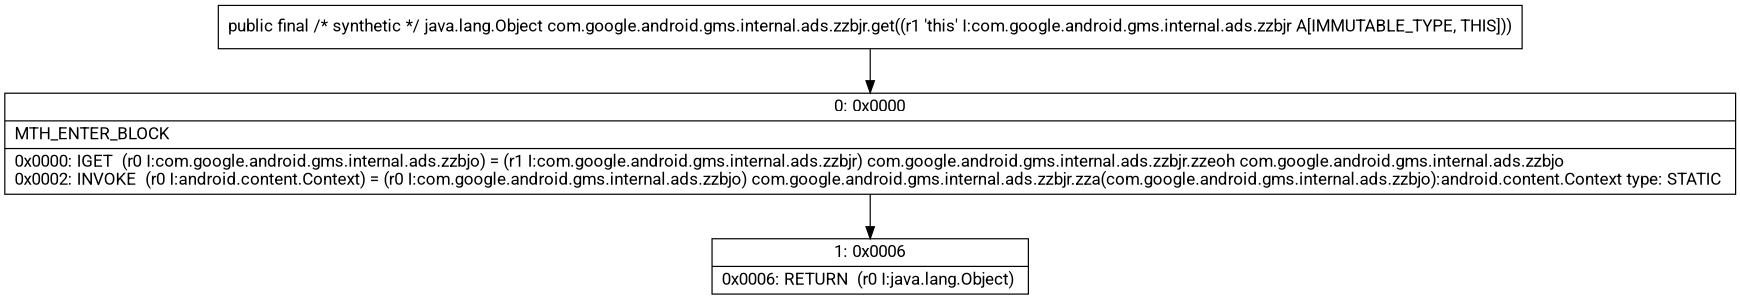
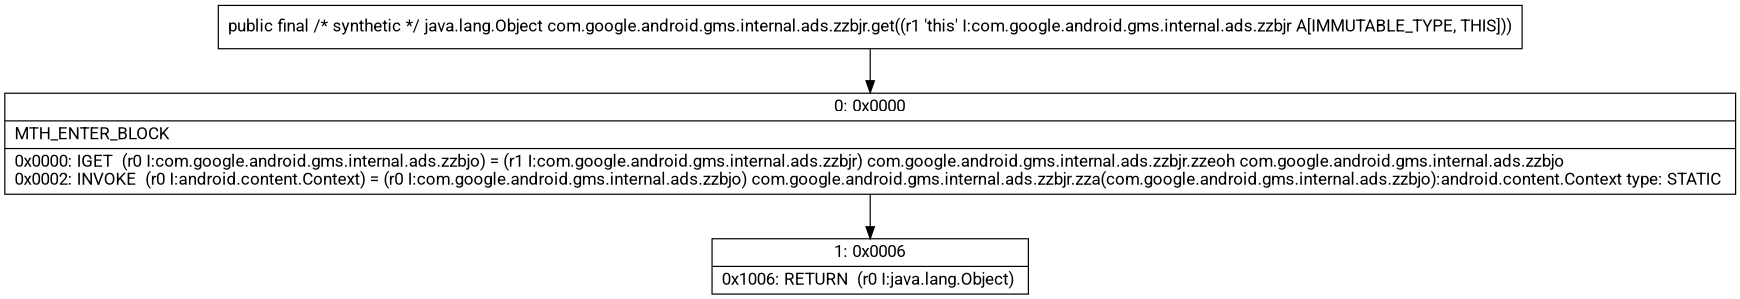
(870, 280) -> (870, 280)
